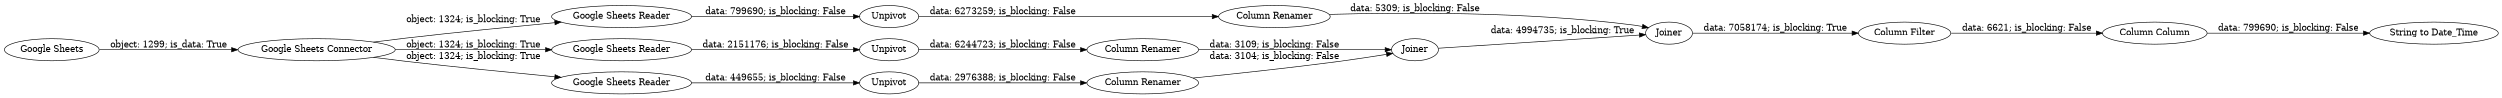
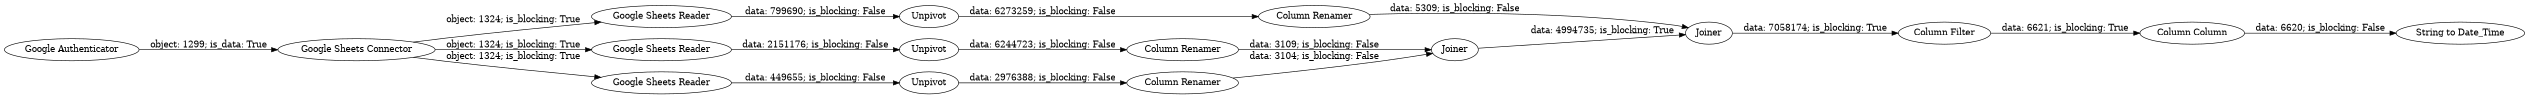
(2027, 29) -> (2065, 29)
(2288, 29) -> (2320, 29)
(52, 50) -> (72, 50)
